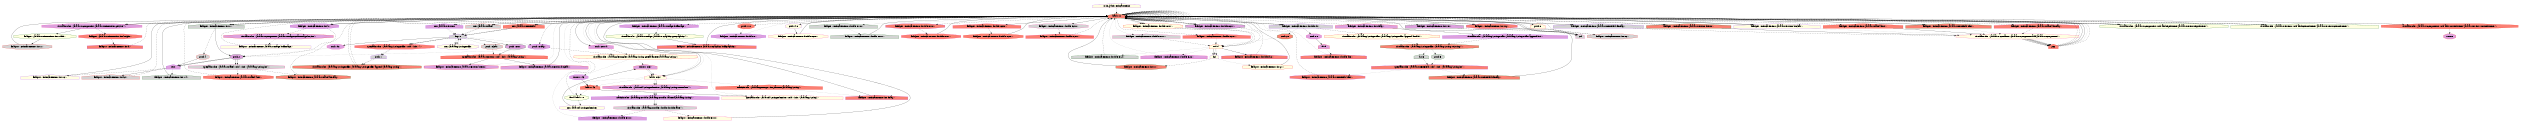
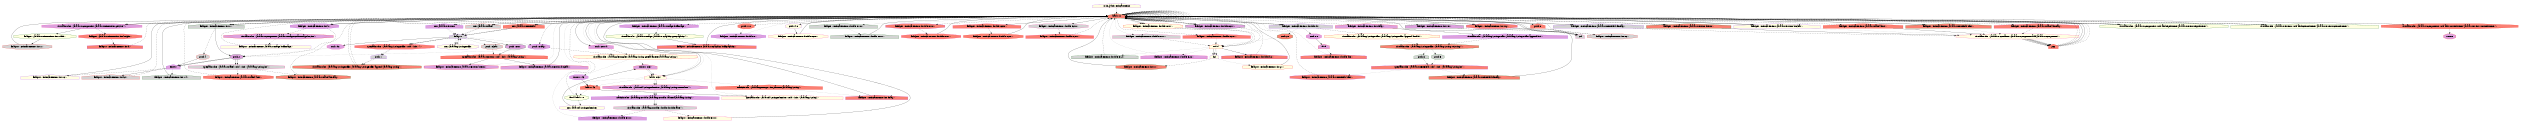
(1538, 26) -> (1538, 26)
(458, 36) -> (458, 36)
(1421, 57) -> (1421, 57)
(173, 67) -> (173, 67)
